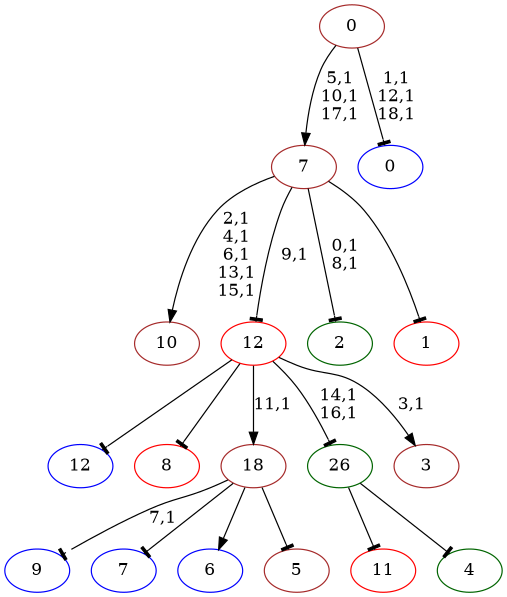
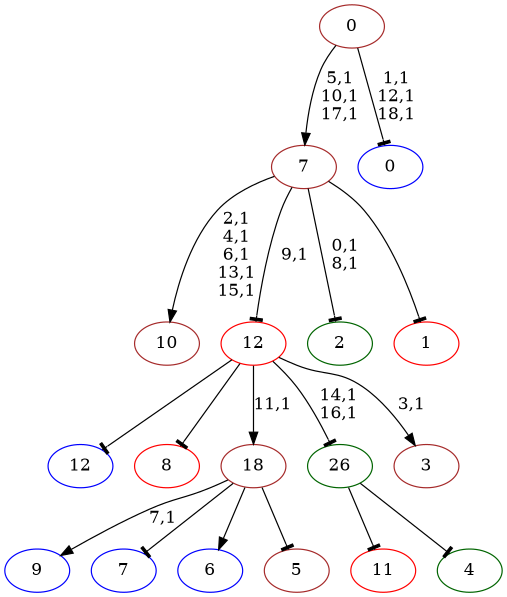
(148, 510) -> (148, 510)
